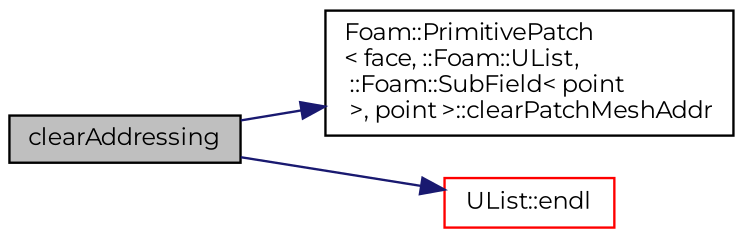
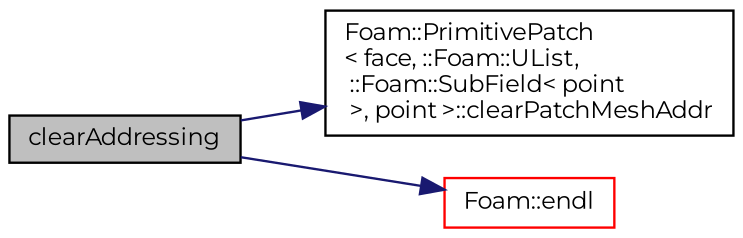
(529, 203) -> (529, 203)
